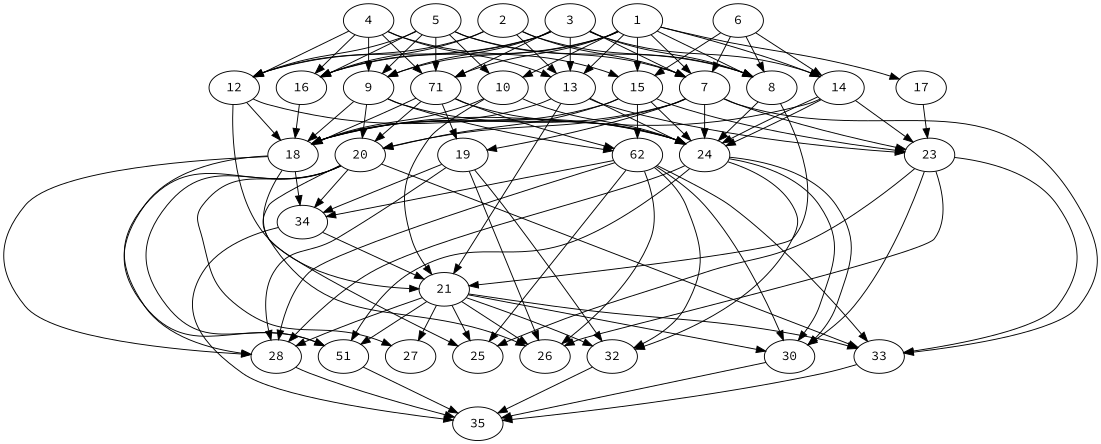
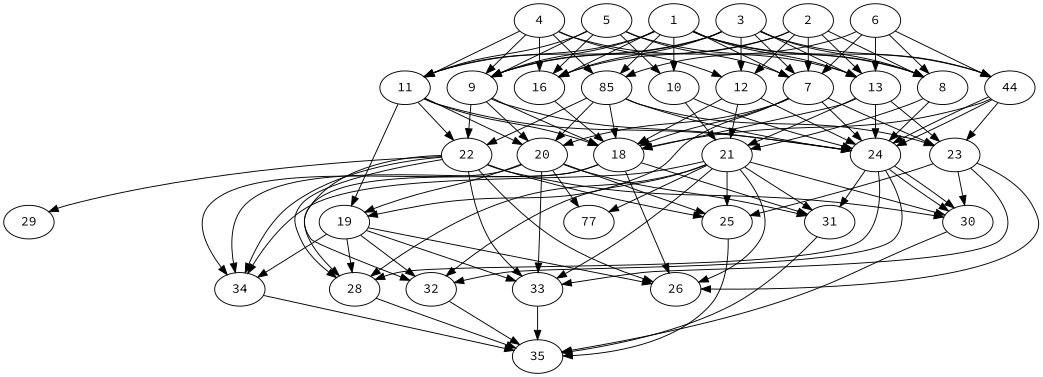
none -> (875, 48)
(340, 53) -> none
none -> (645, 54)
(436, 88) -> (405, 88)
(637, 88) -> (607, 88)
(839, 88) -> (1010, 88)
(921, 88) -> none
(403, 121) -> none
(637, 155) -> (467, 155)
(1046, 163) -> (437, 254)
(141, 210) -> (444, 188)
none -> (29, 222)
(369, 254) -> (404, 185)
none -> (653, 341)
(343, 357) -> (830, 222)
(411, 357) -> (589, 222)
